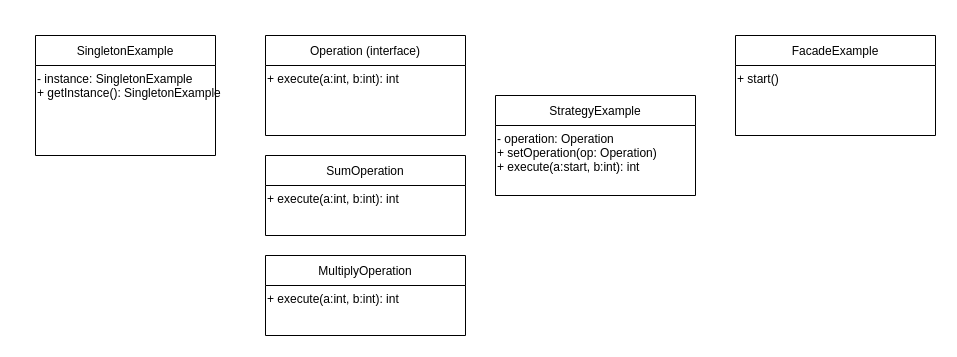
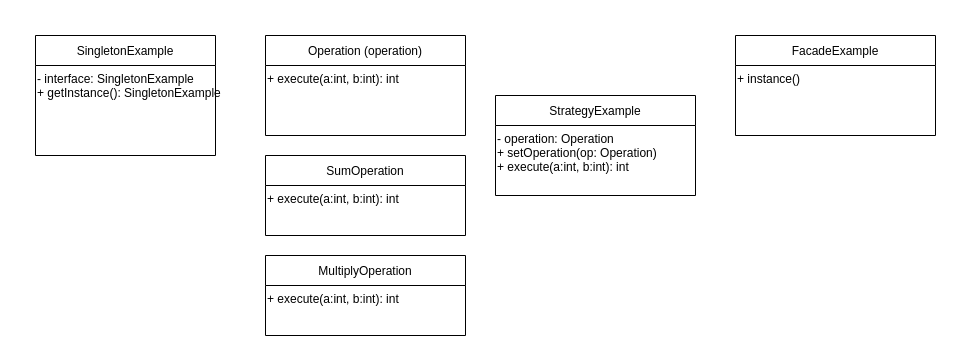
(365, 51) -> (365, 51)
(120, 79) -> (124, 79)
(766, 79) -> (774, 79)
(563, 139) -> (563, 139)
